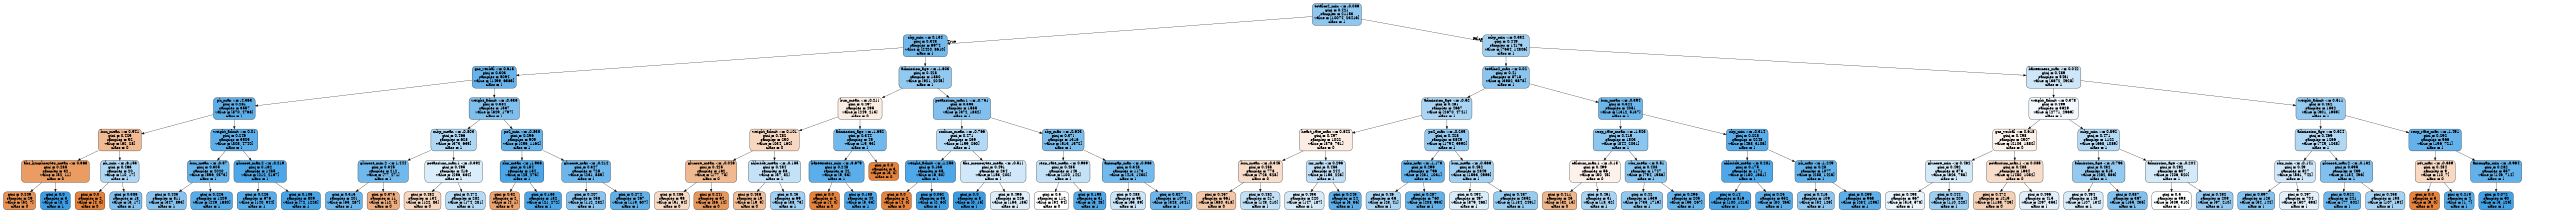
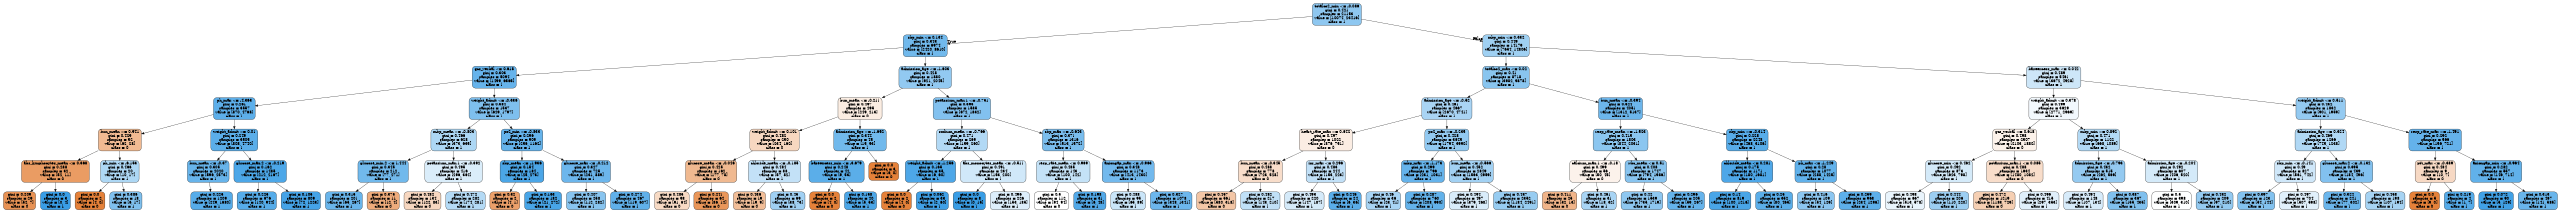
(167, 201) -> none
none -> (2538, 201)
